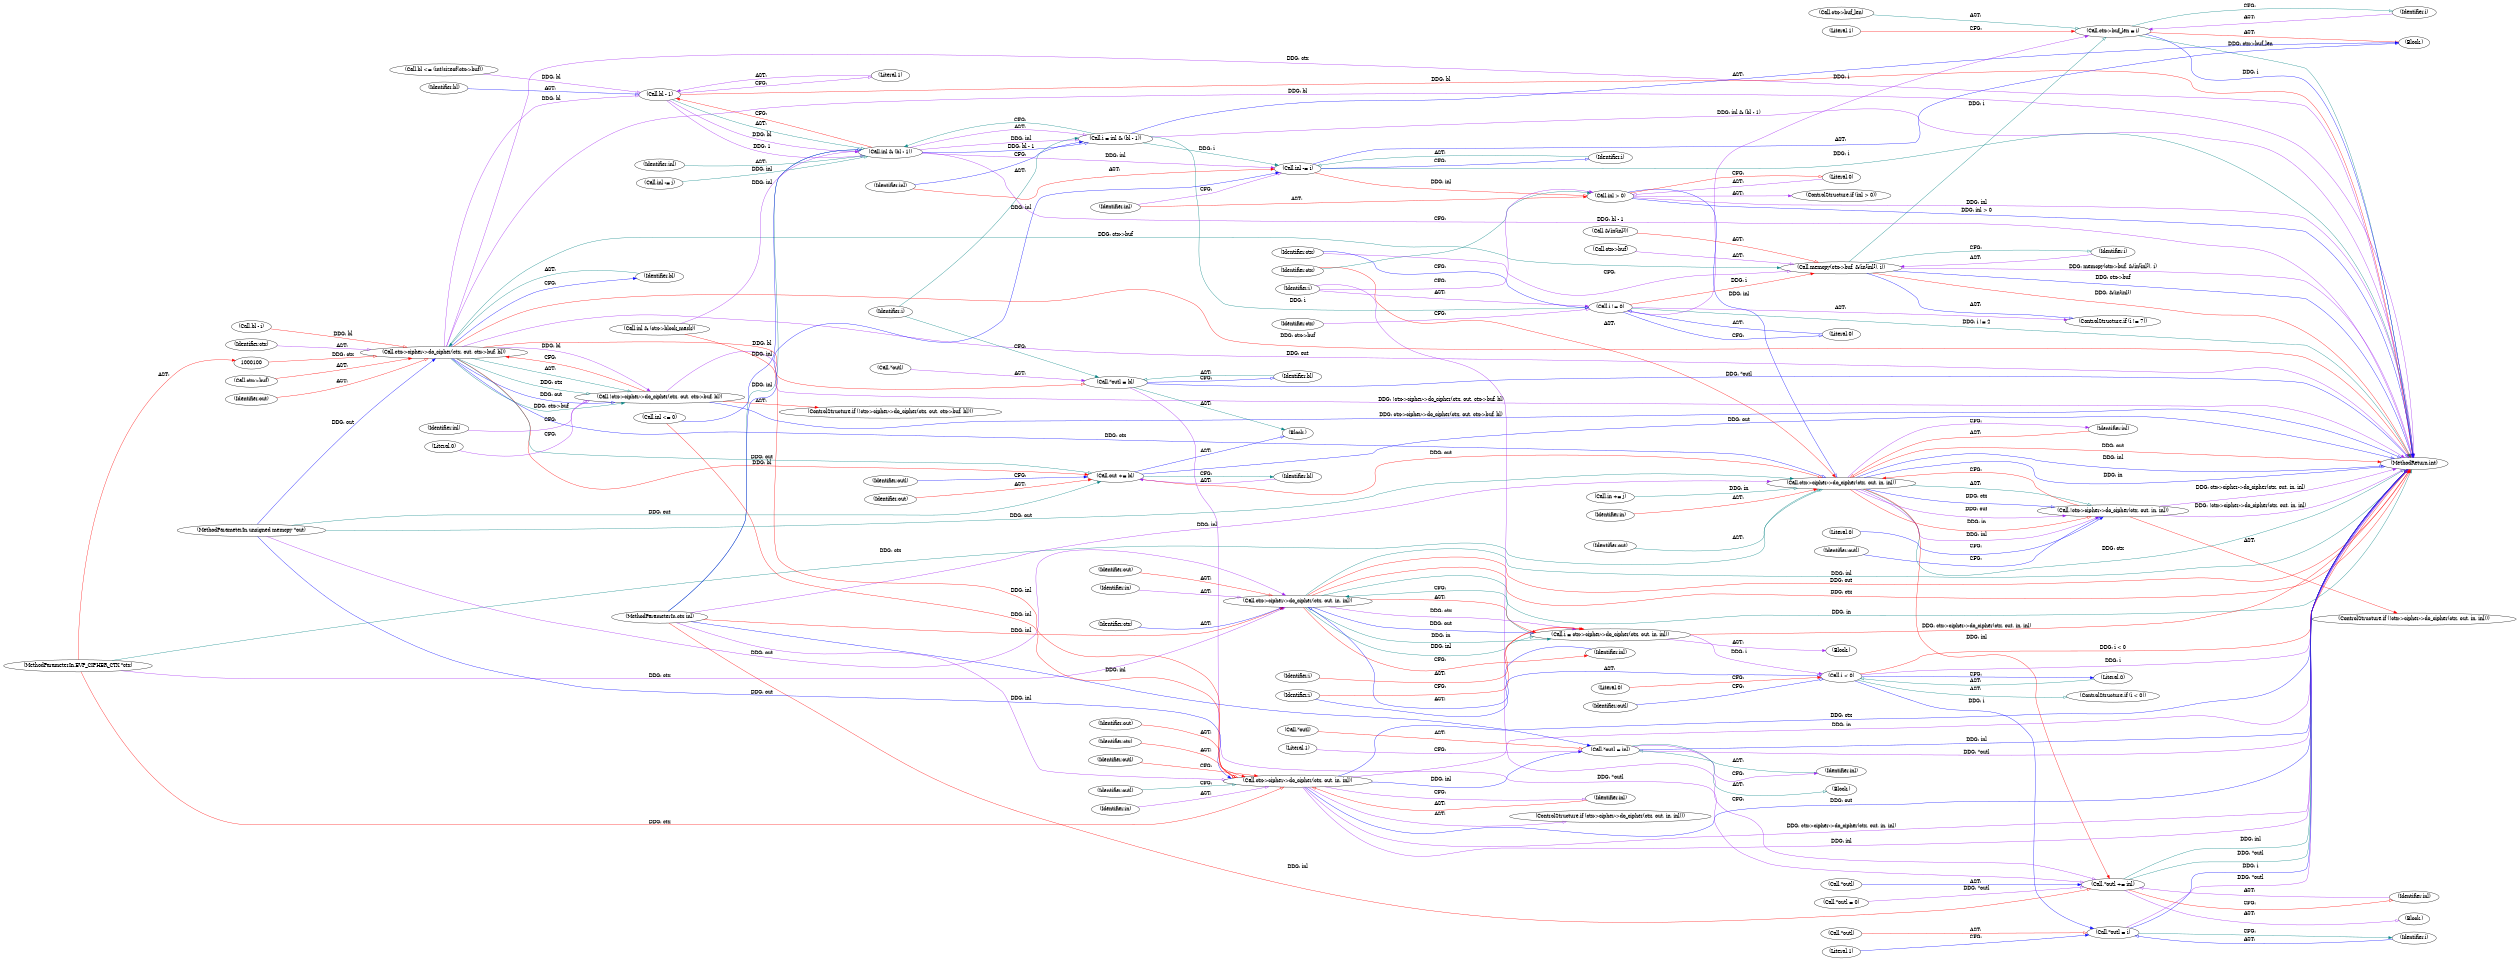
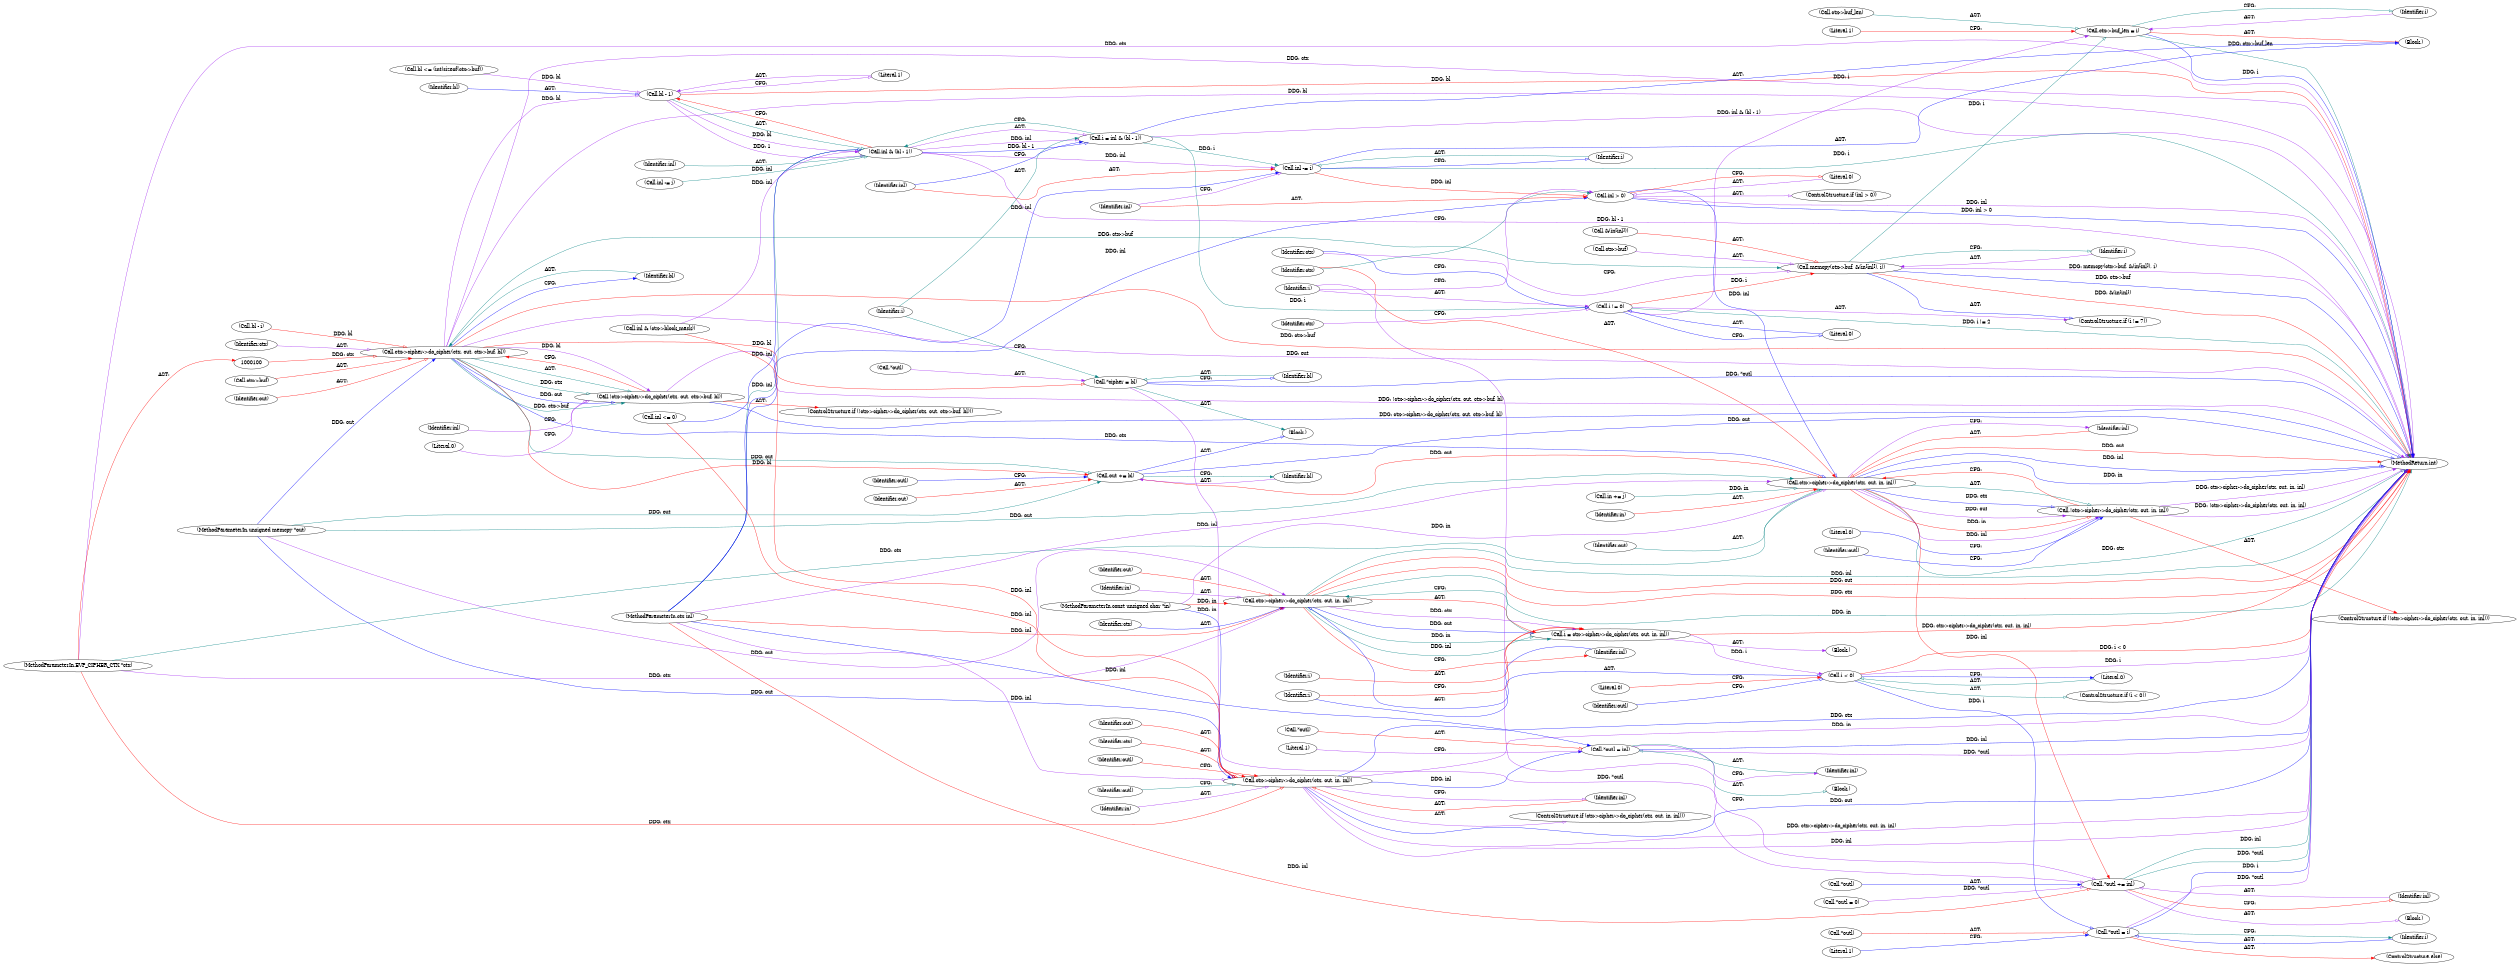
none -> (1146, 47)
(1711, 196) -> (1711, 196)
none -> (1037, 325)
(1115, 382) -> (1115, 382)
none -> (1115, 607)
(2034, 753) -> (2034, 753)
none -> (2414, 957)
